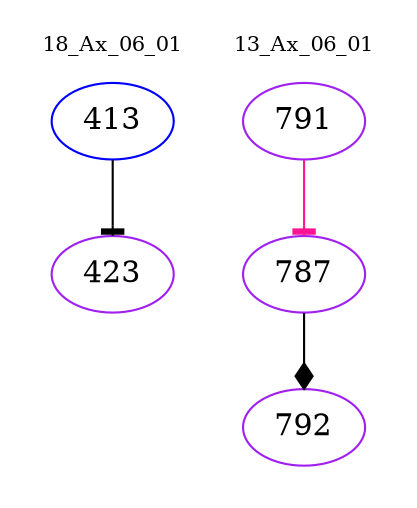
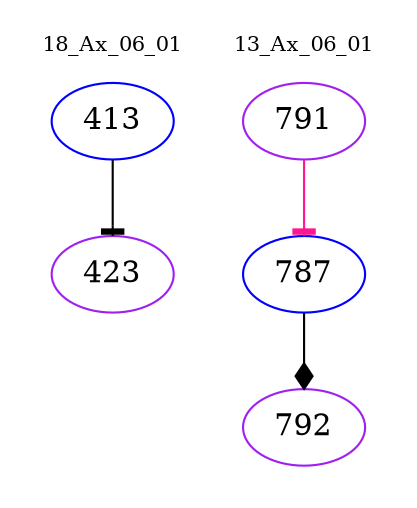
(304, 274) -> (304, 274)
